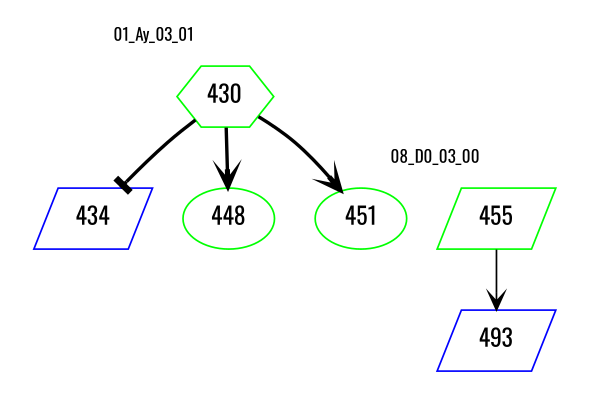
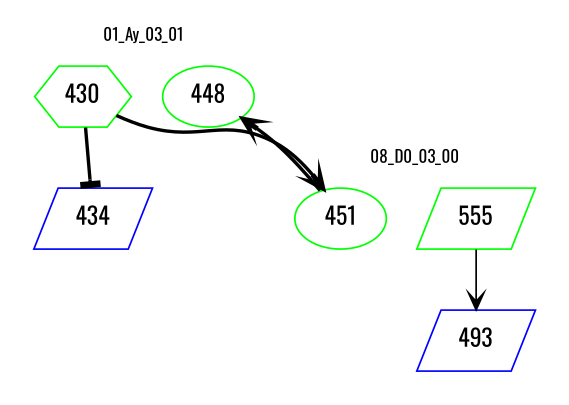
(227, 149) -> (290, 157)
(496, 219) -> (476, 219)
